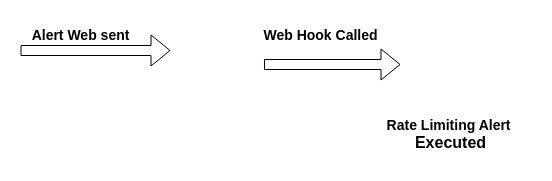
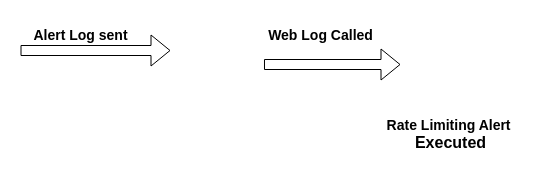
(81, 36) -> (81, 36)
(321, 36) -> (321, 36)
